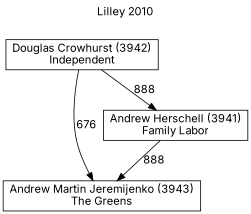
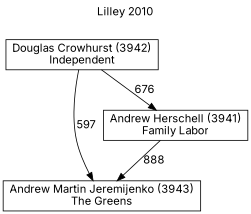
(145, 90) -> (145, 90)
(86, 125) -> (86, 125)
